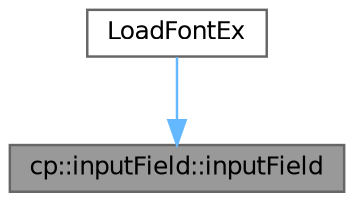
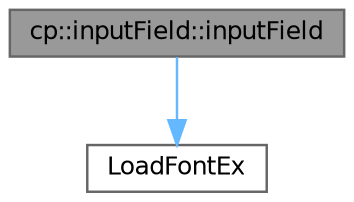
(177, 89) -> (177, 89)
